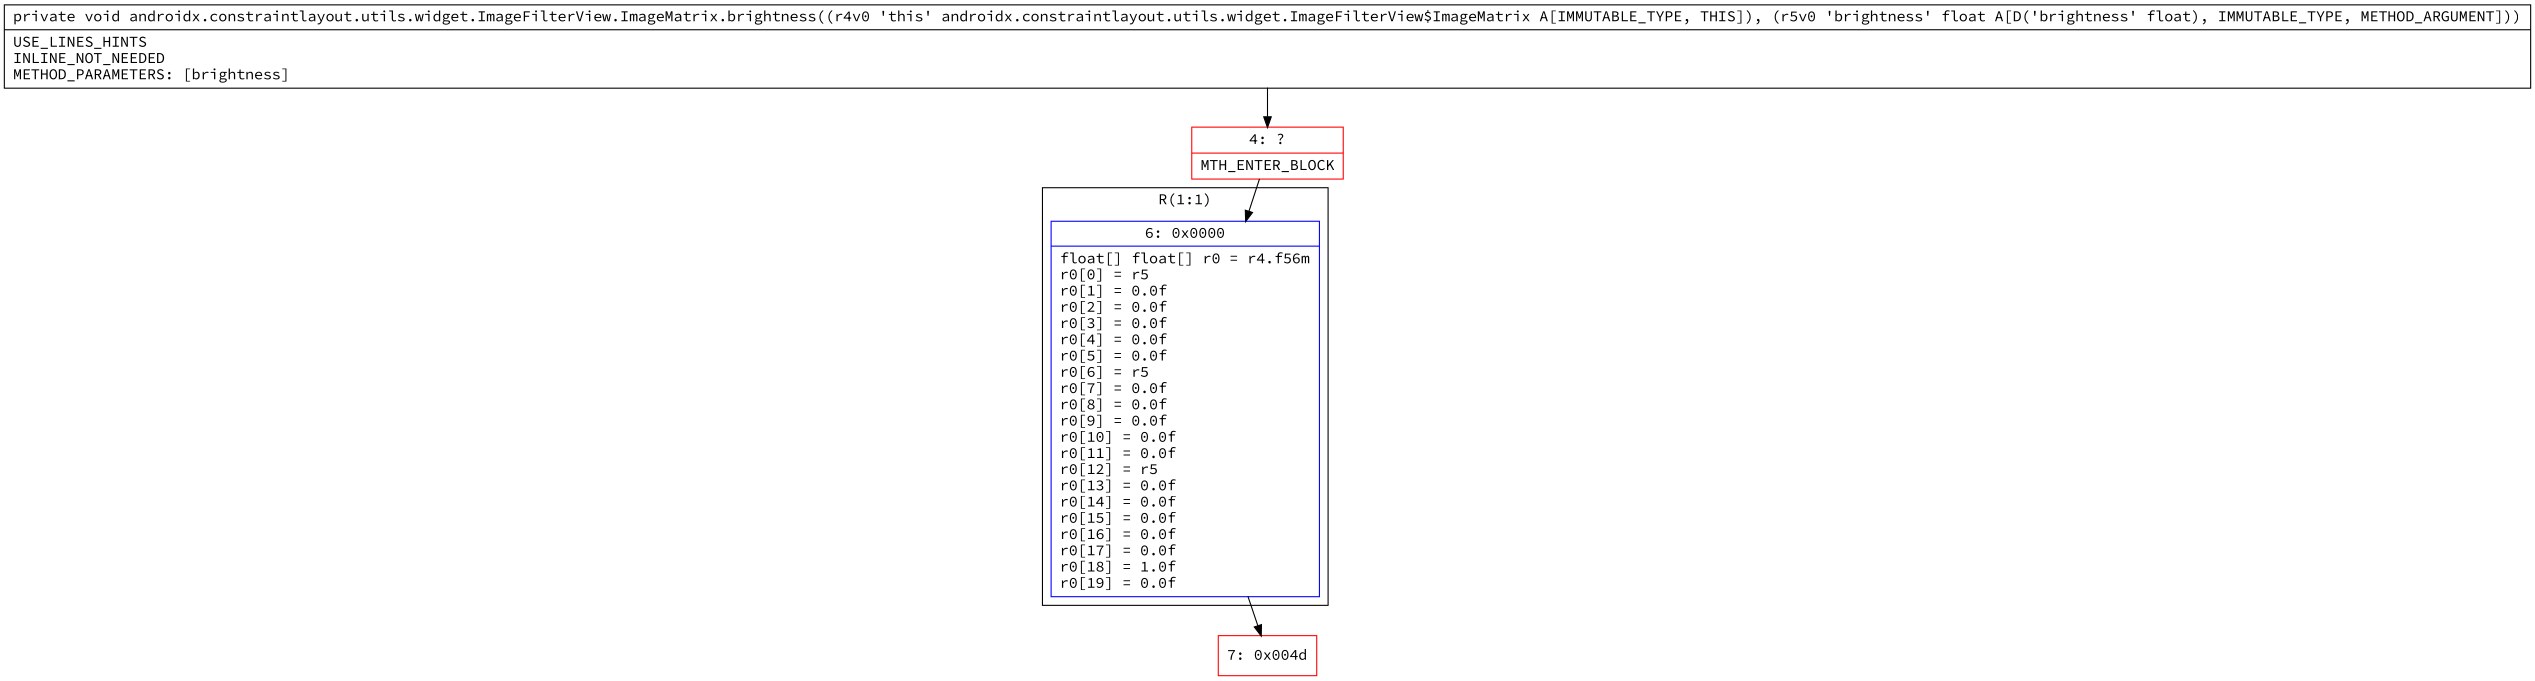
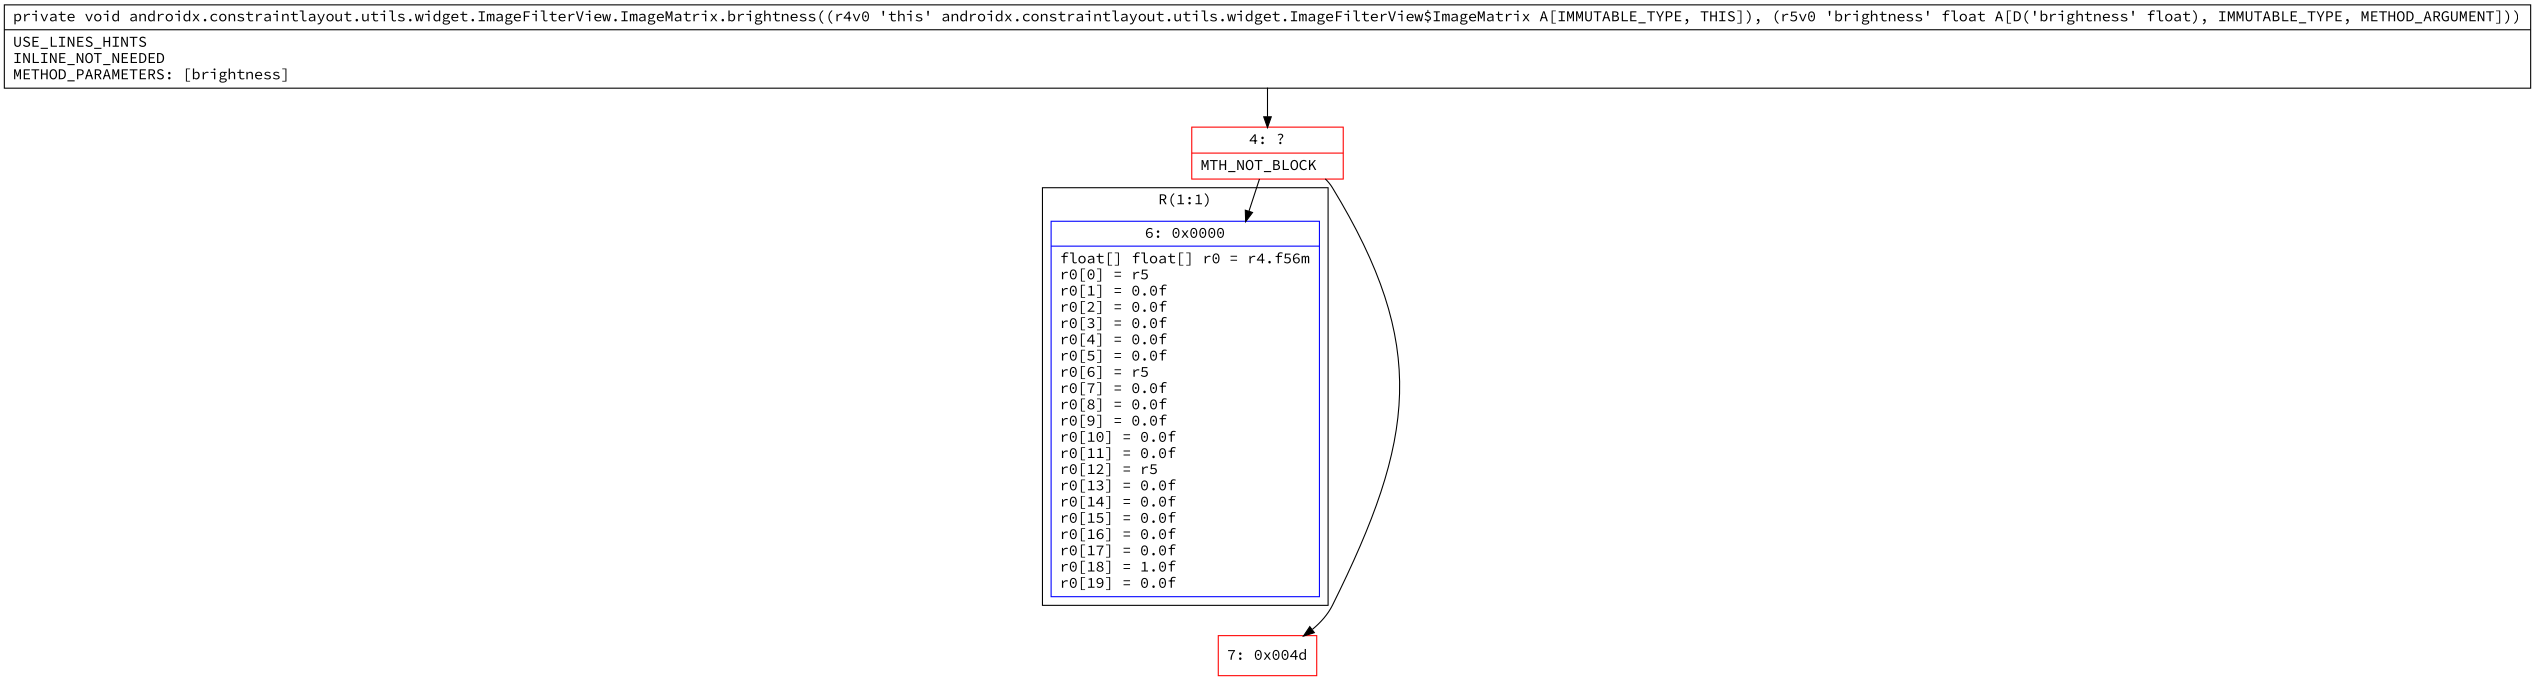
(1267, 166) -> (1259, 166)
(1253, 613) -> (1398, 406)
